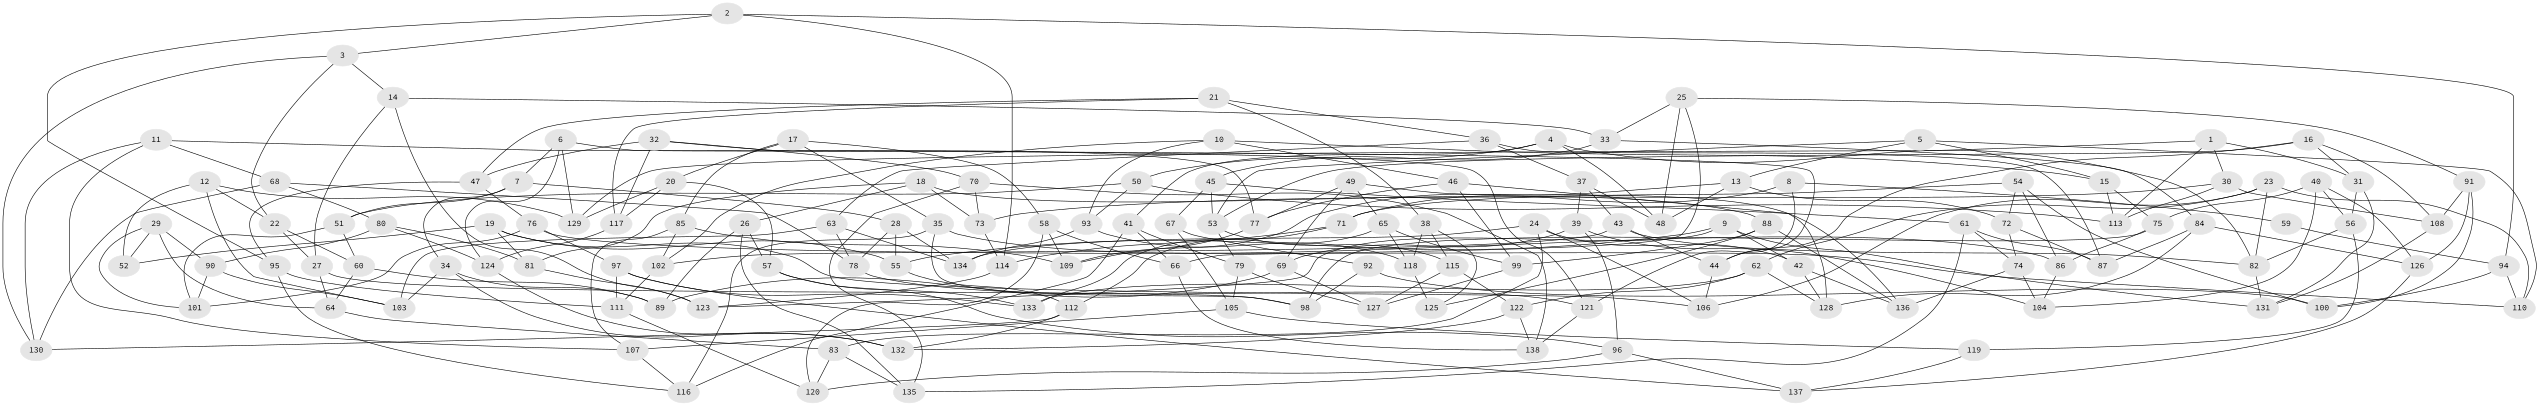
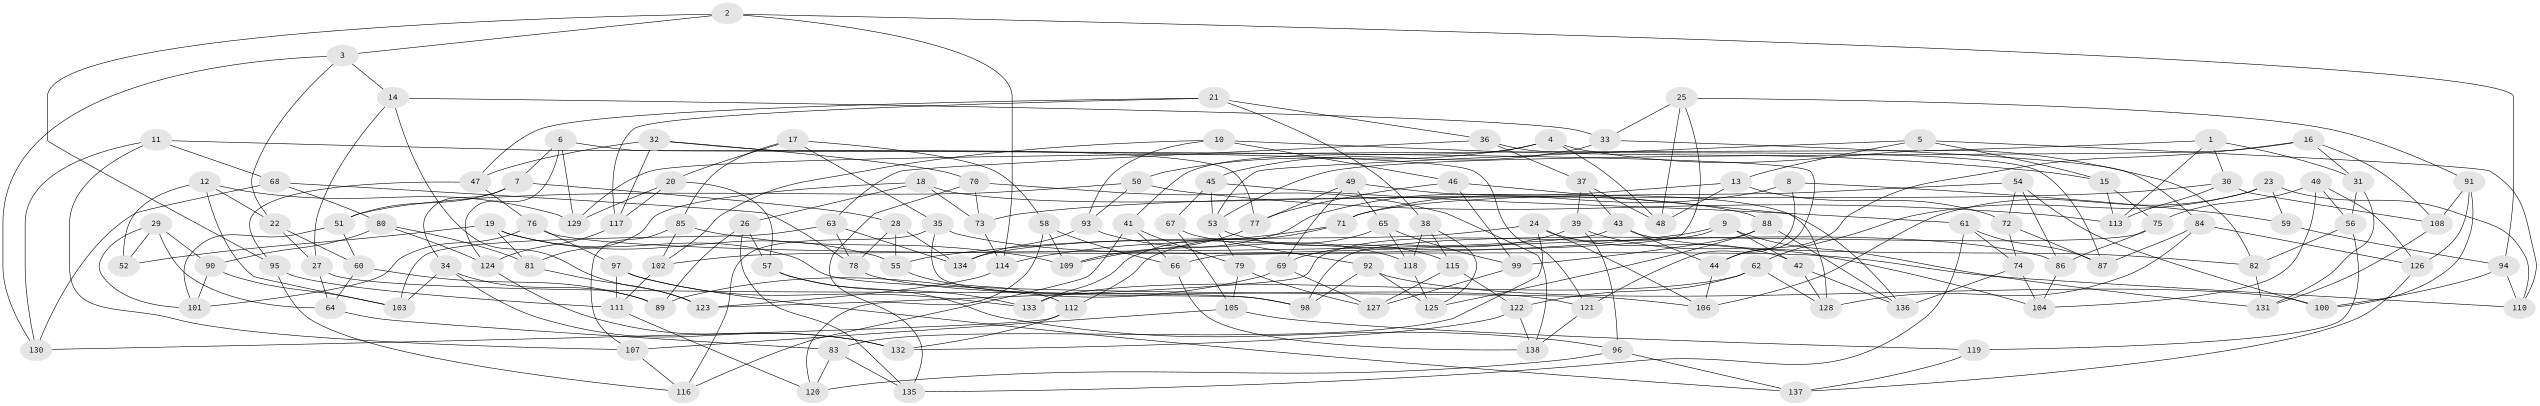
(2261, 224) -> (2278, 203)
none -> (1394, 283)
